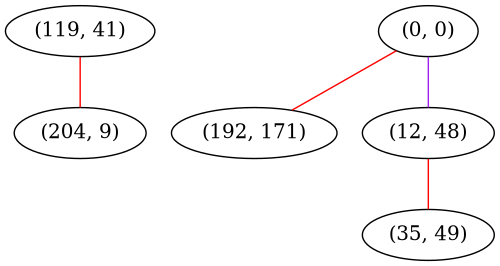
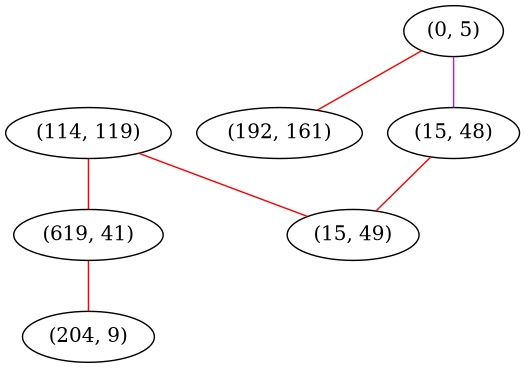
(80, 31) -> (88, 235)
(428, 31) -> (454, 31)
none -> (88, 133)
(254, 133) -> (280, 133)
(428, 133) -> (454, 133)
(428, 235) -> (353, 235)
